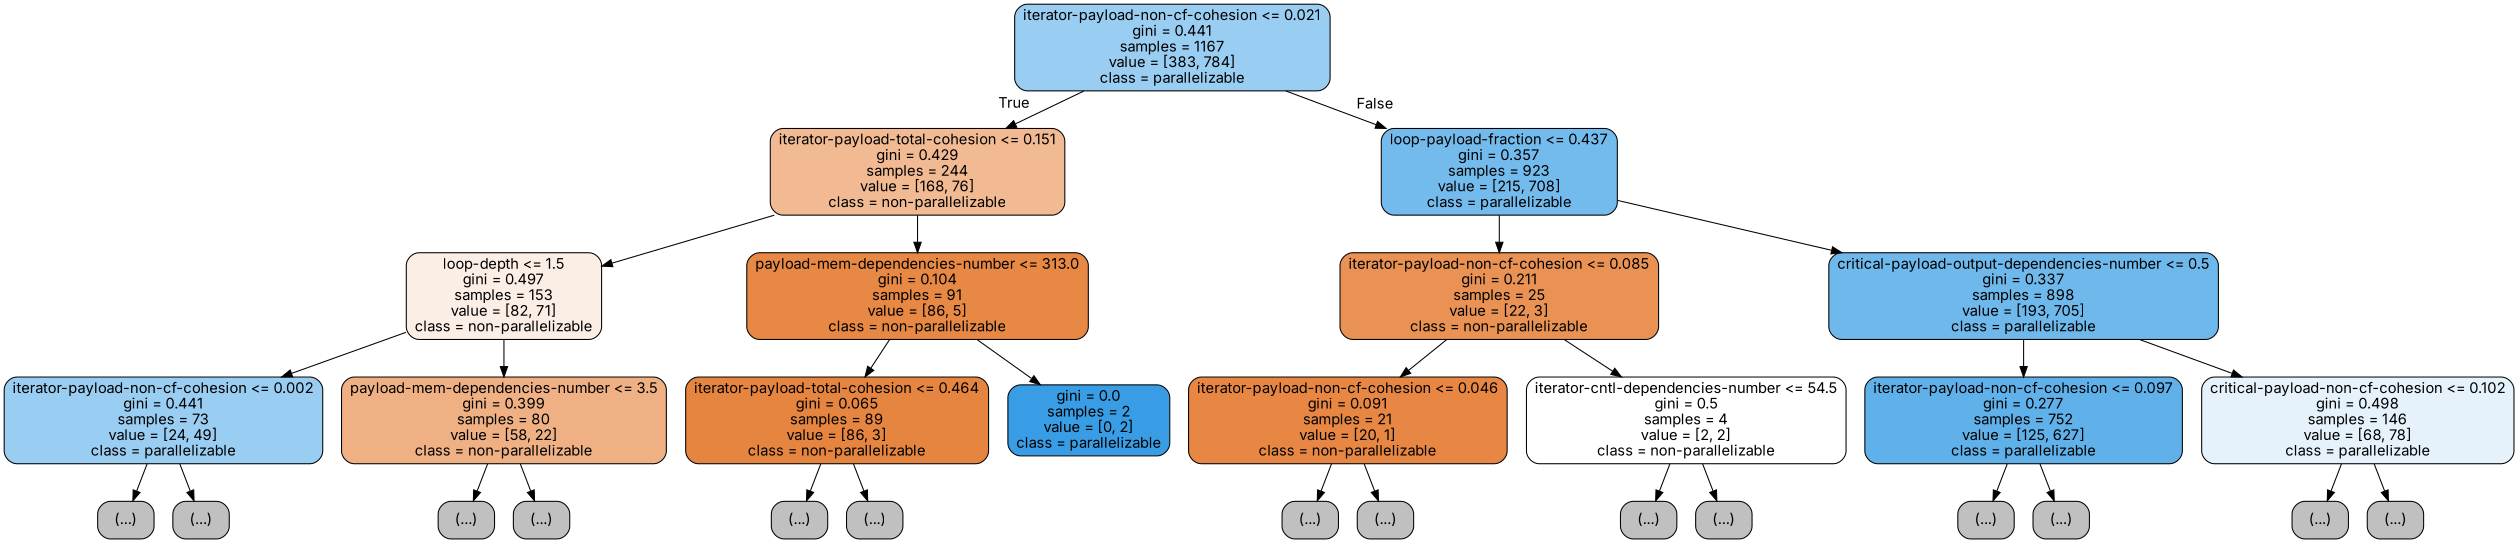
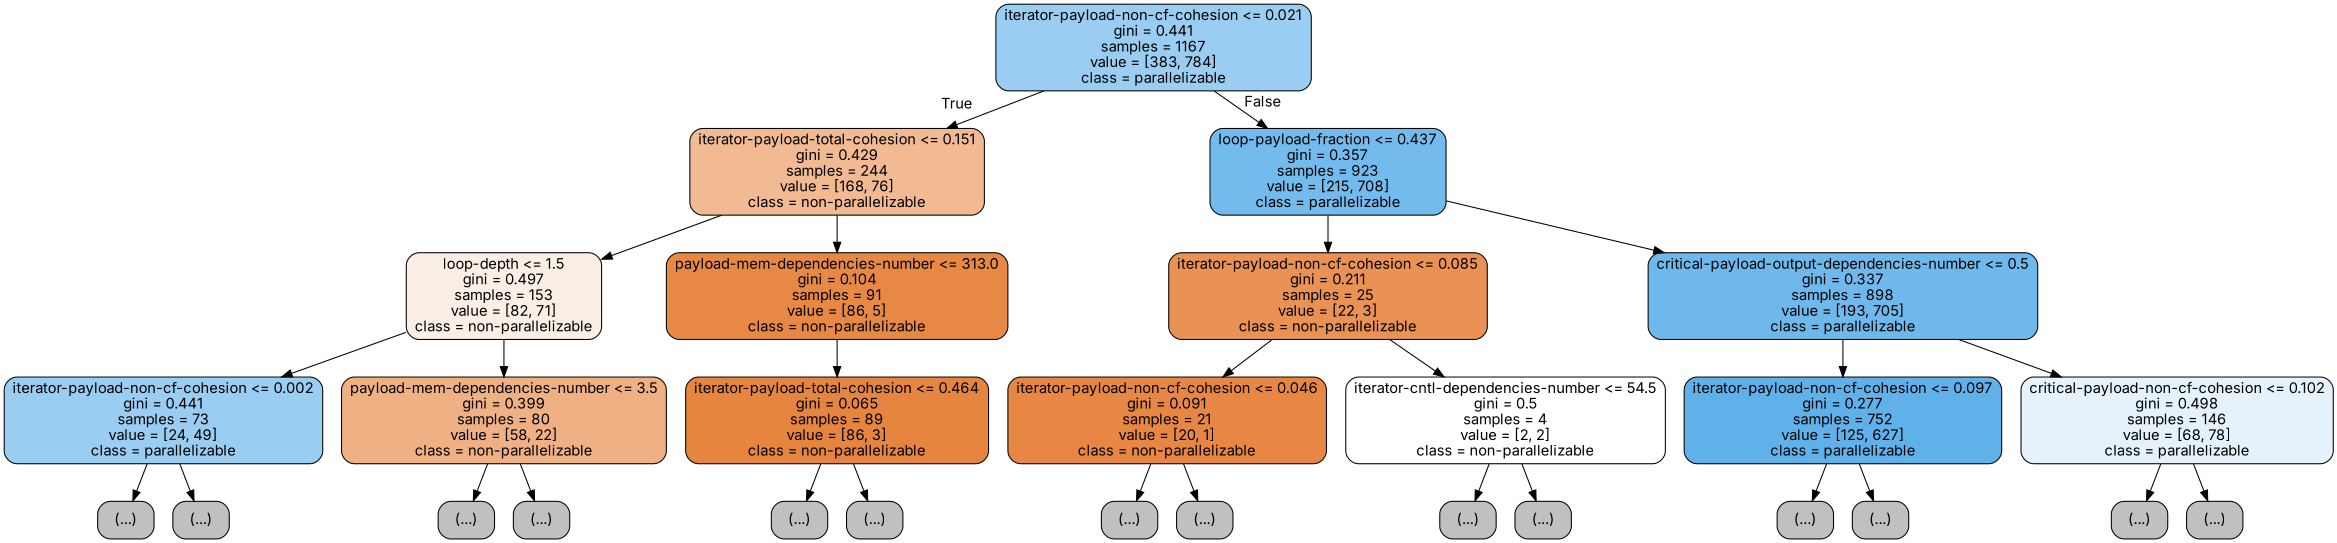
(1089, 420) -> none
